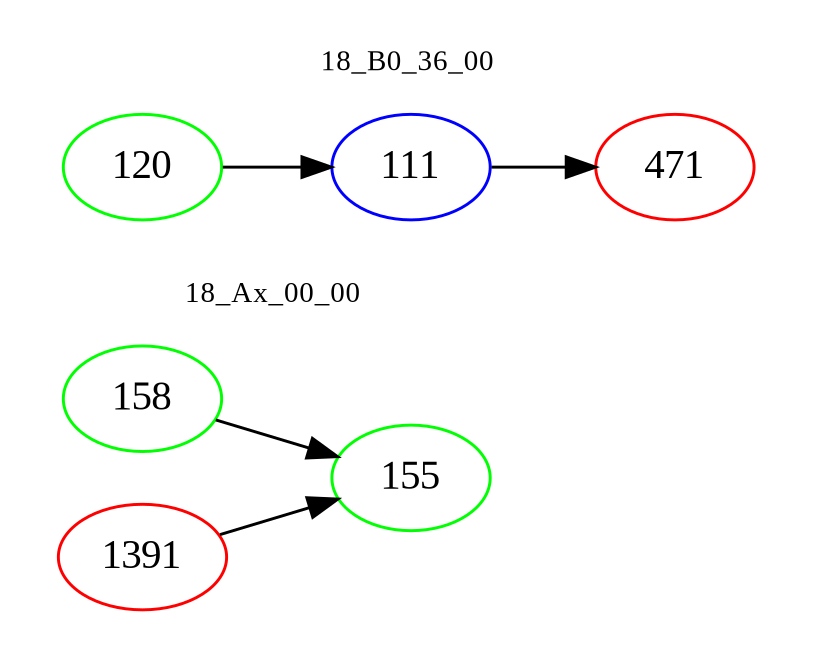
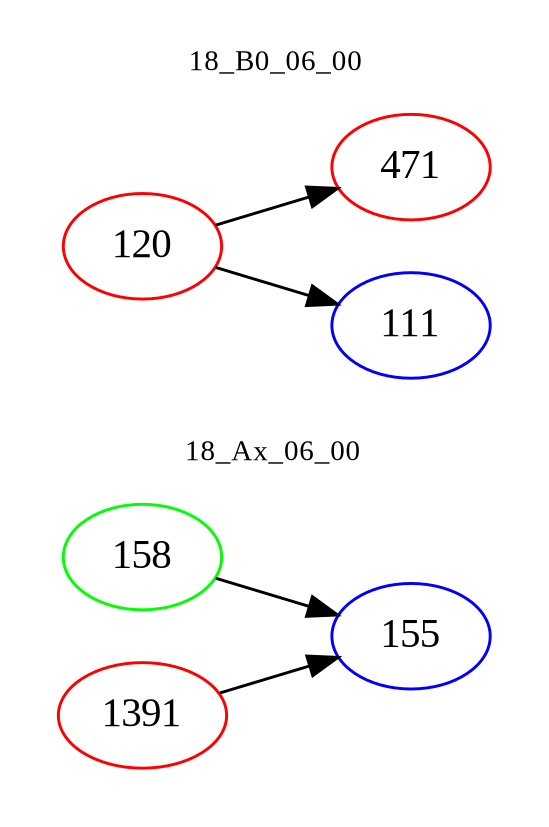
(409, 63) -> (277, 63)
(142, 167) -> (142, 246)
(529, 167) -> (262, 211)
(274, 295) -> (274, 453)
(411, 478) -> (411, 636)
